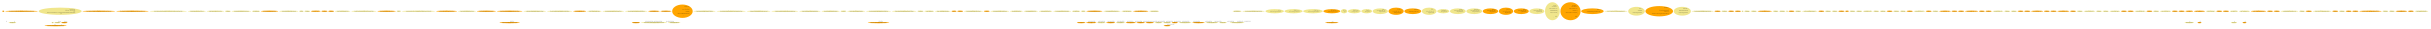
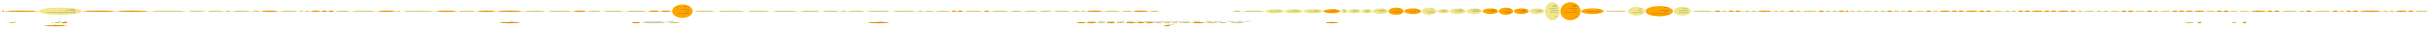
(1175, 23) -> (1175, 23)
